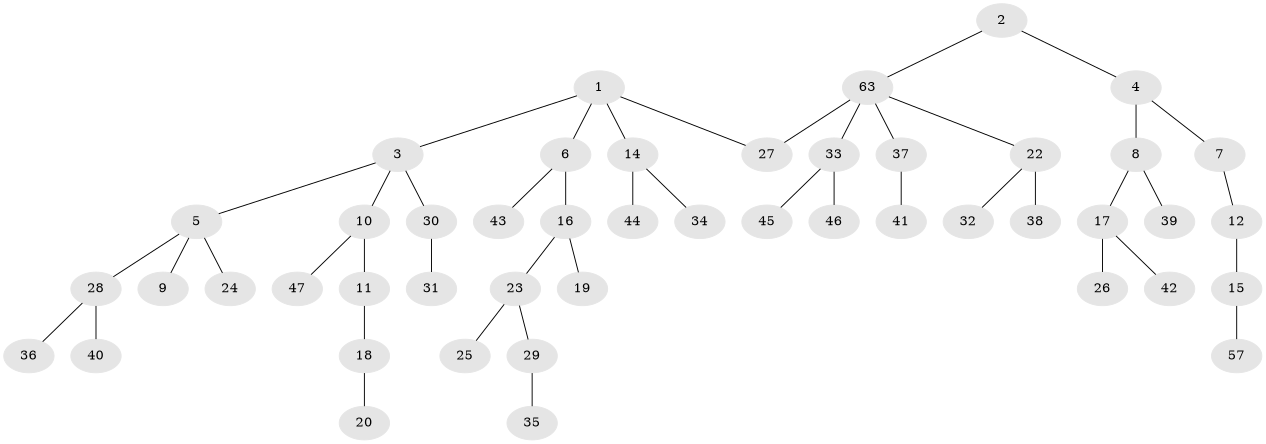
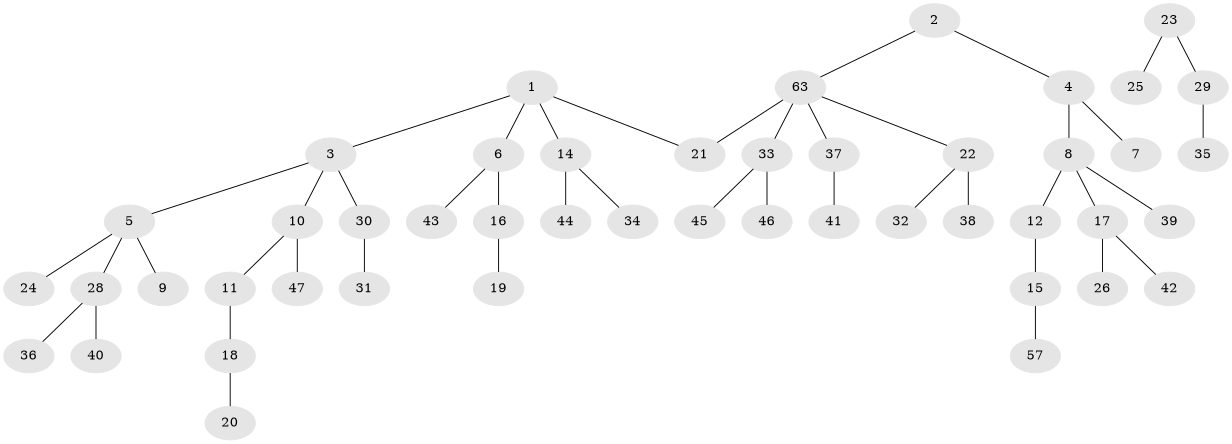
(767, 155) -> (700, 155)
(1228, 188) -> (1052, 188)
(541, 255) -> none
